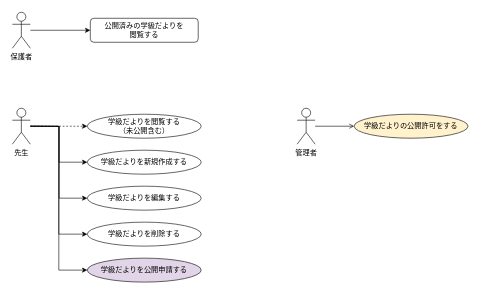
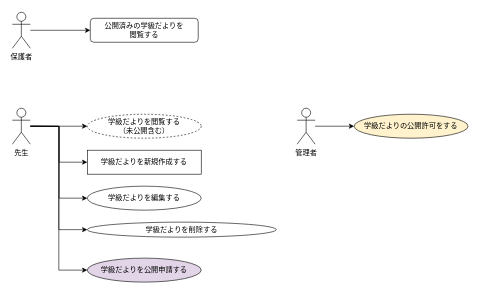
(71, 126) -> (71, 126)
(144, 126) -> (144, 126)
(350, 126) -> (348, 126)
(144, 162) -> (144, 162)
(144, 234) -> (182, 230)
